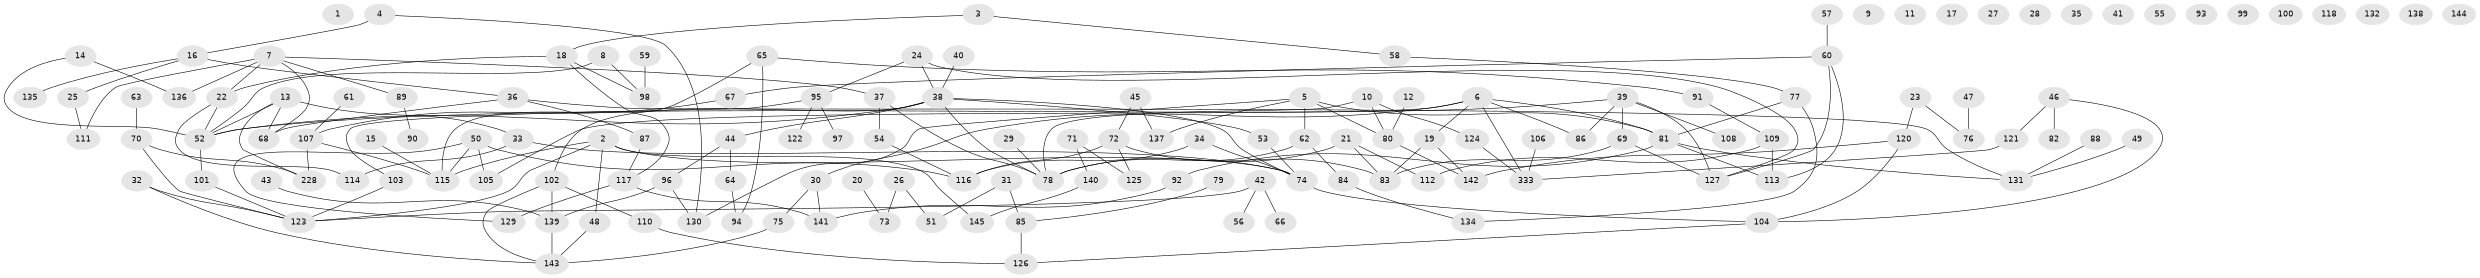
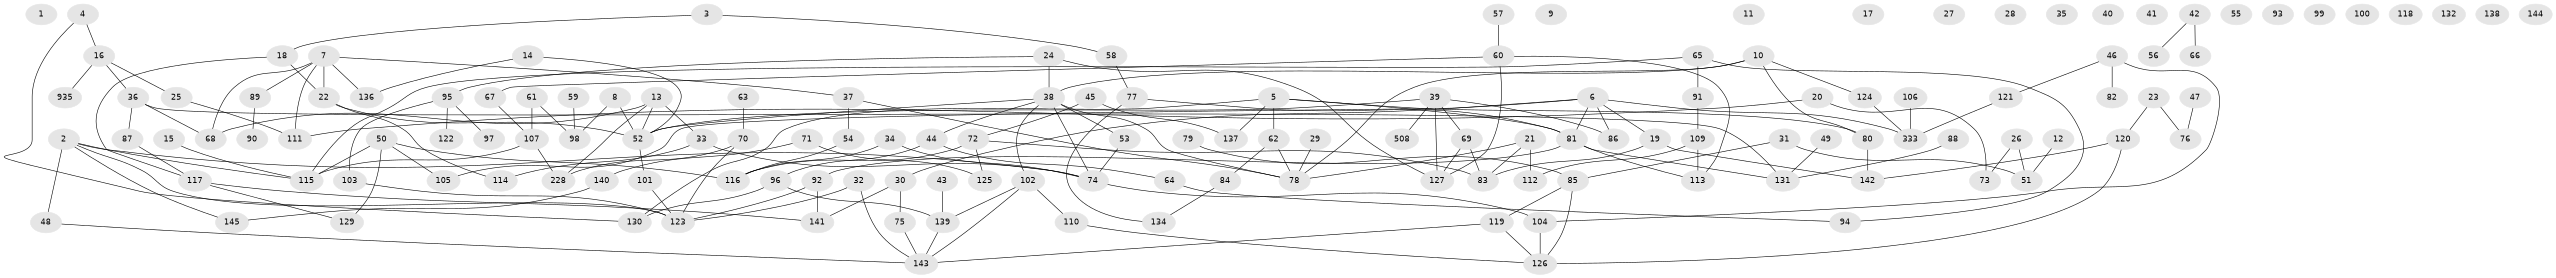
(949, 76) -> (1402, 72)
(603, 77) -> (553, 118)
(30, 98) -> (65, 98)
none -> (1280, 118)
(1398, 118) -> (2043, 160)
(1729, 139) -> (1402, 139)
(1846, 198) -> (1856, 249)
(806, 208) -> (750, 206)
none -> (1497, 222)
